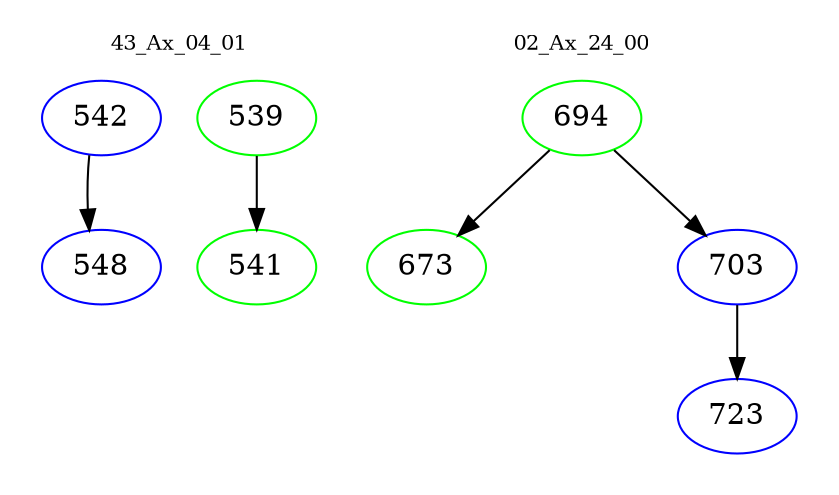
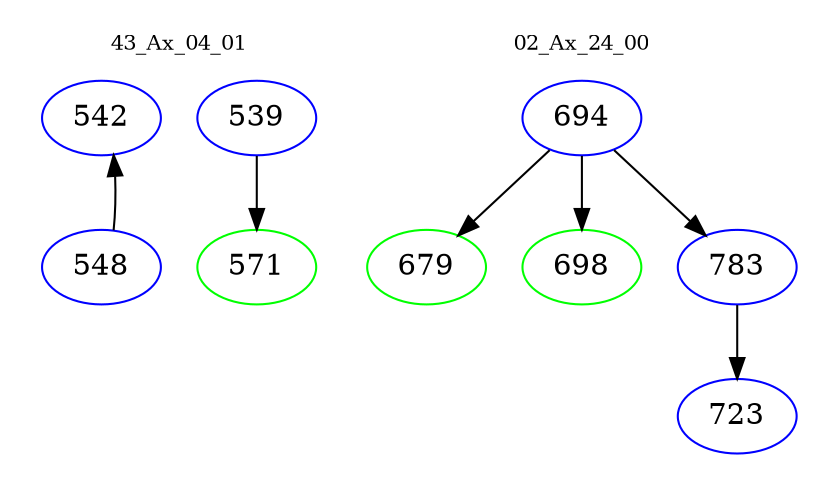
(257, 118) -> (257, 118)
(582, 118) -> (582, 118)
(88, 182) -> (115, 203)
(257, 267) -> (257, 267)
(427, 267) -> (427, 267)
none -> (582, 267)
(737, 267) -> (737, 267)
